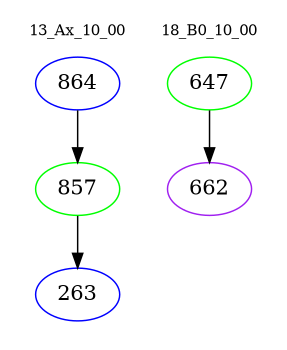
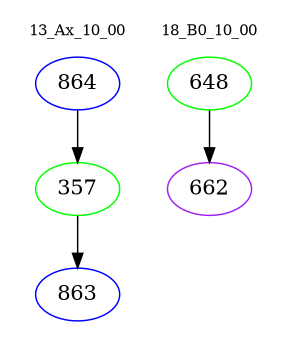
(210, 84) -> (210, 84)
(78, 189) -> (78, 189)
(78, 295) -> (78, 295)
